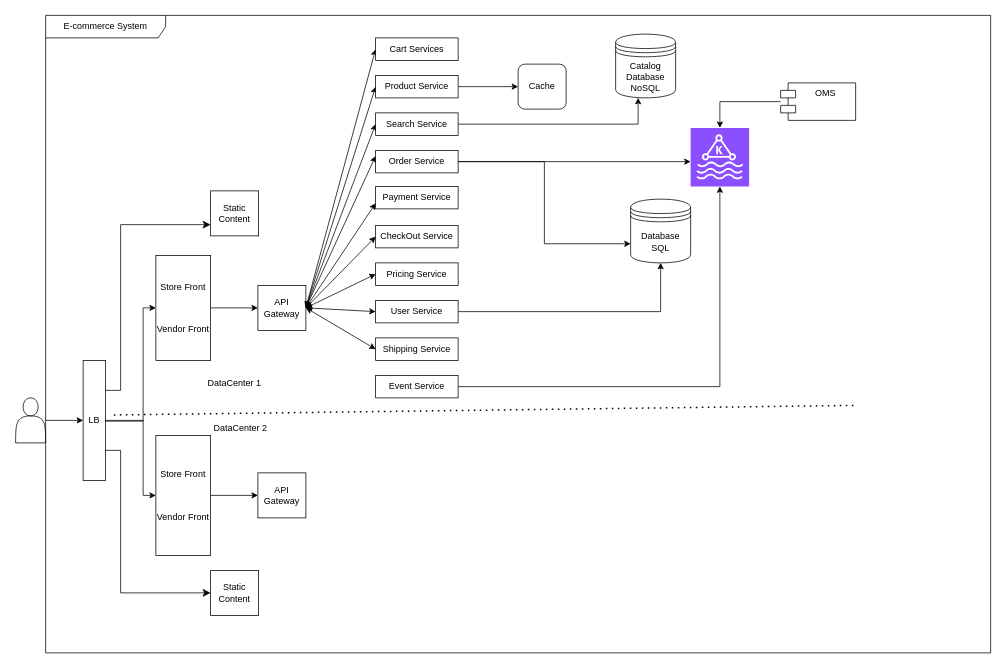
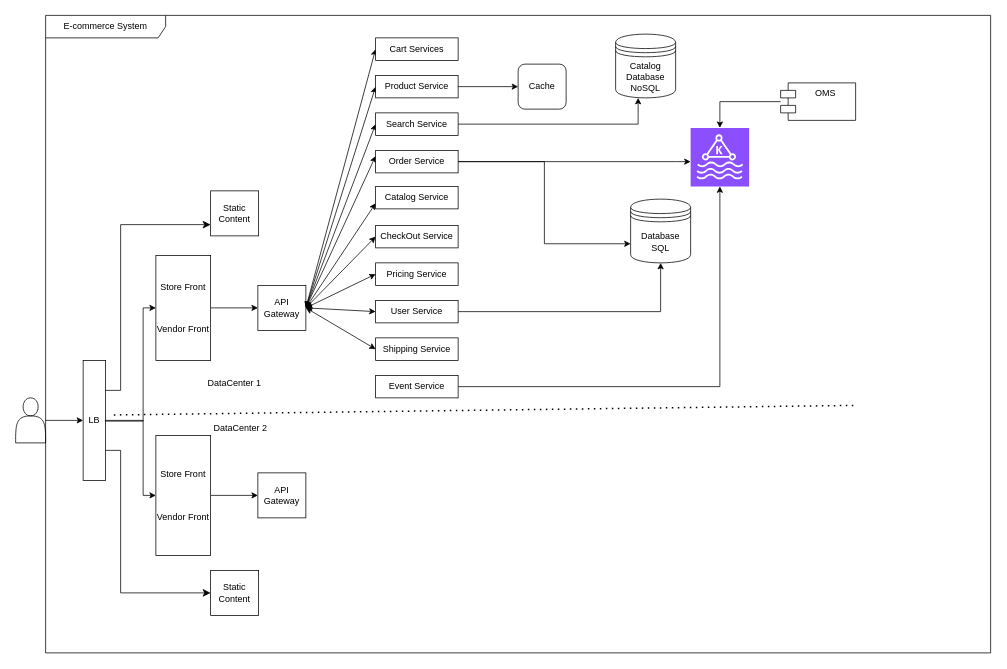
(417, 198) -> (417, 198)
